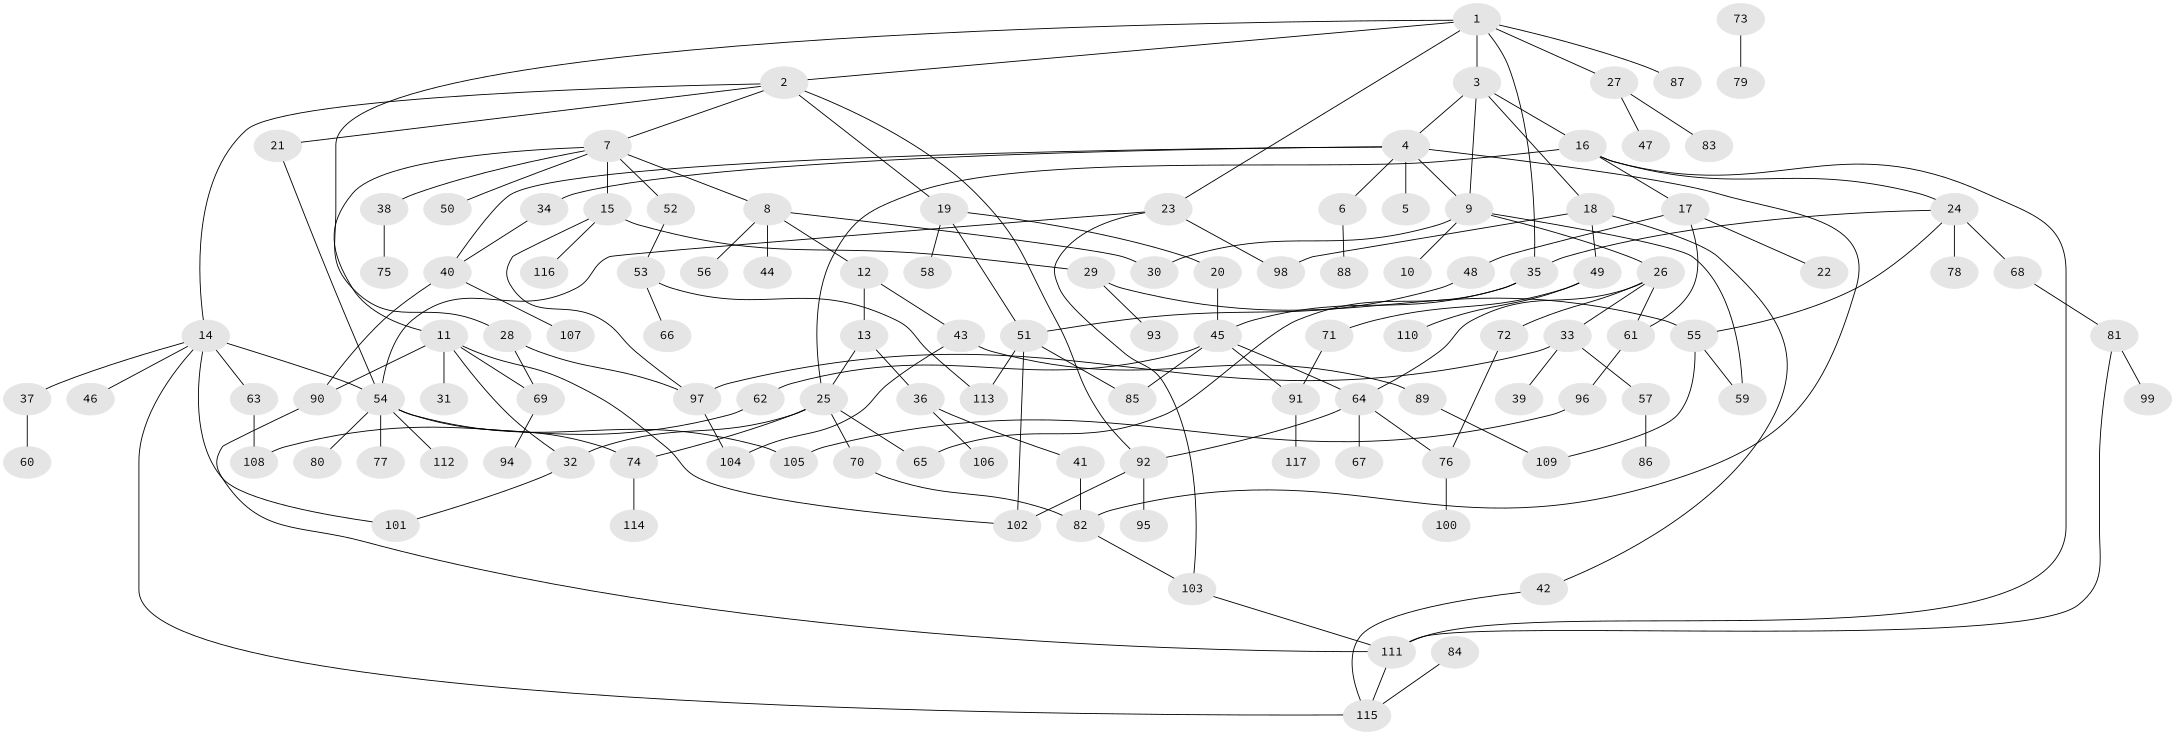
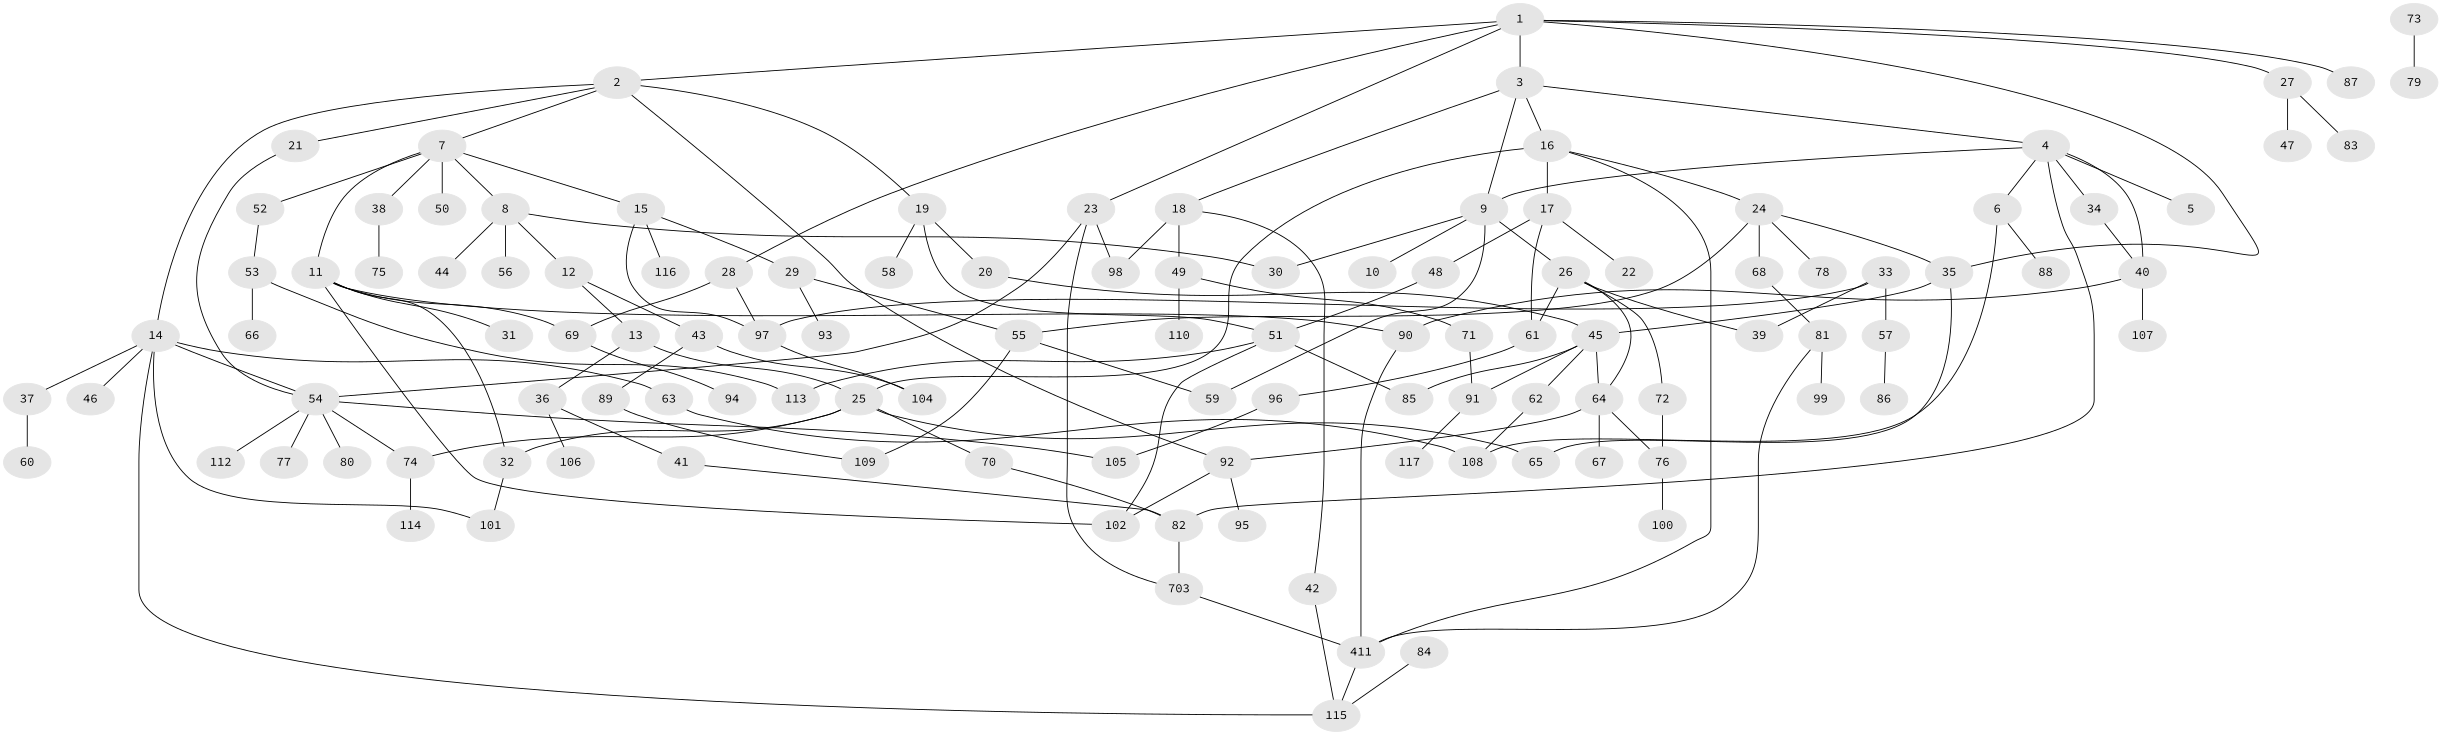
(1614, 304) -> (1671, 312)
none -> (1942, 391)
(1192, 589) -> (1179, 589)
(1392, 652) -> (1361, 652)
